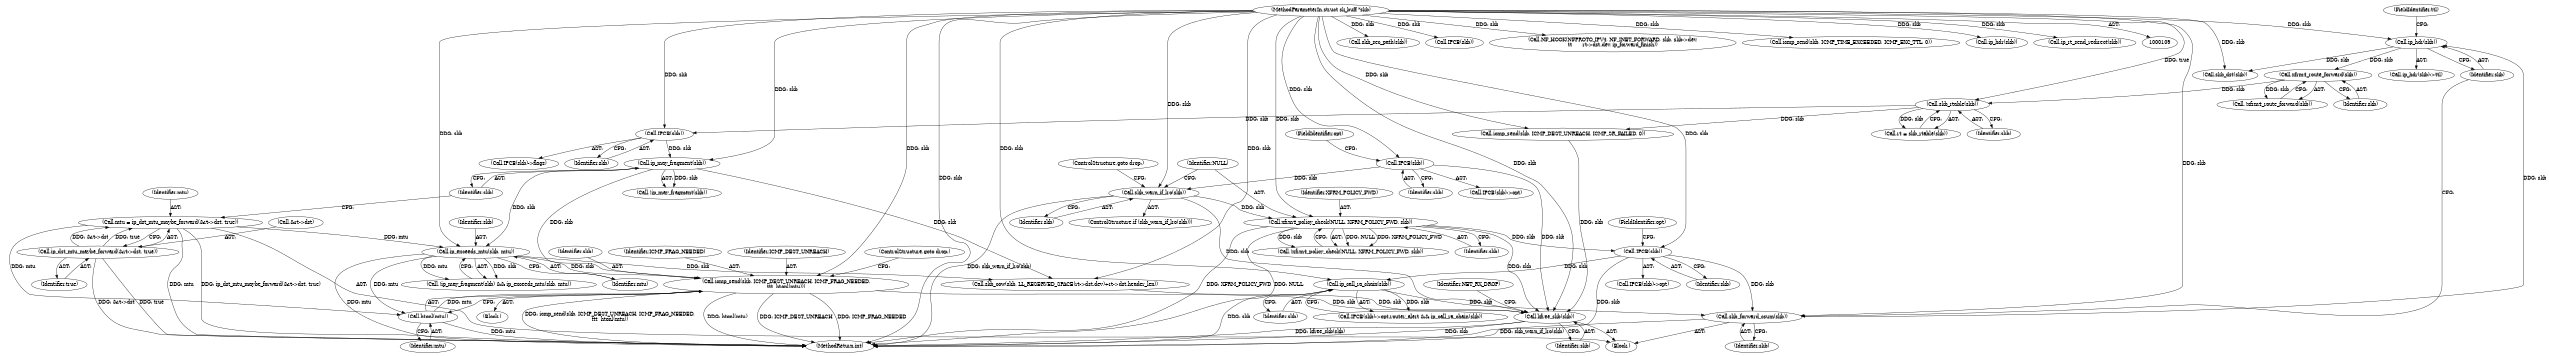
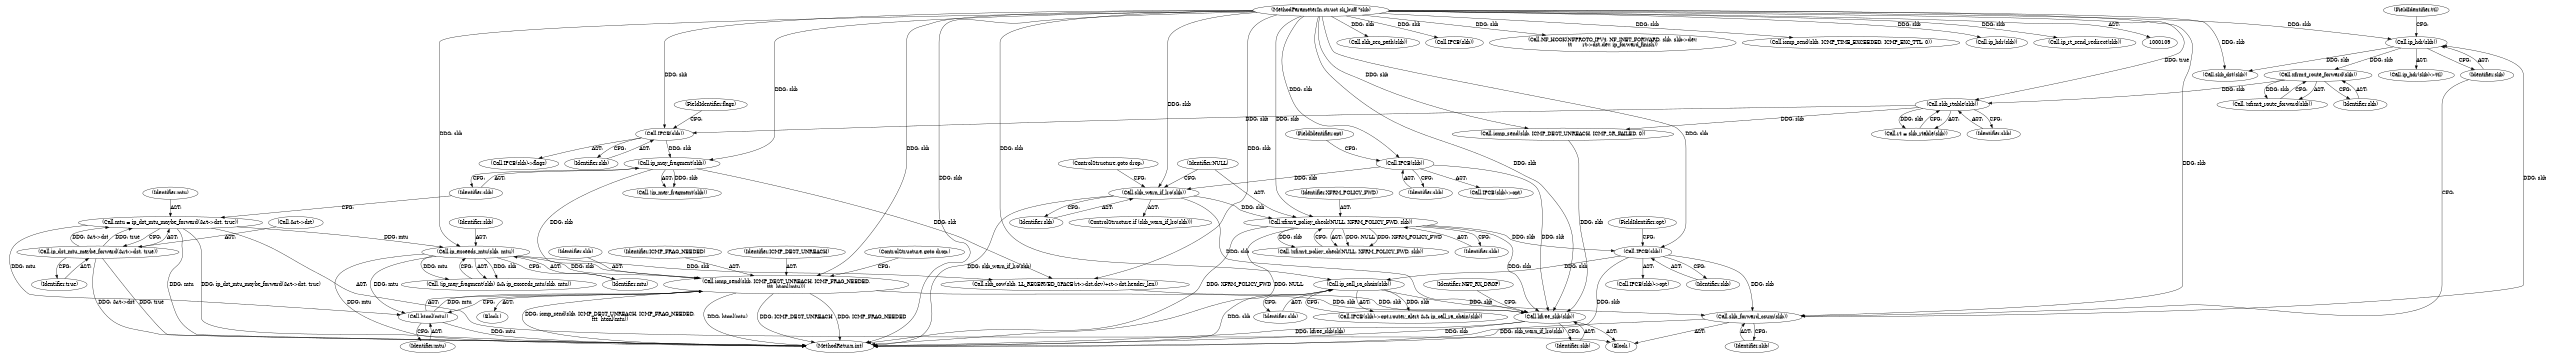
none -> (711, 105)
(539, 174) -> none
(66, 267) -> (66, 267)
